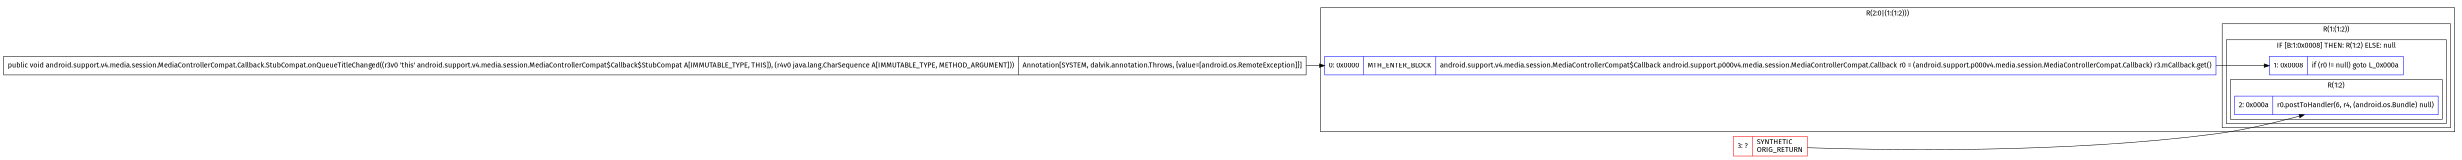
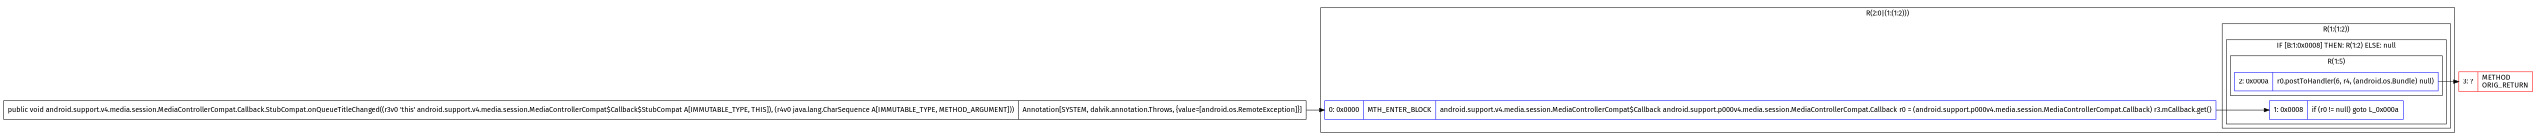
(2336, 86) -> (2336, 62)
(1775, 142) -> (2496, 78)
(2055, 147) -> (2446, 82)
